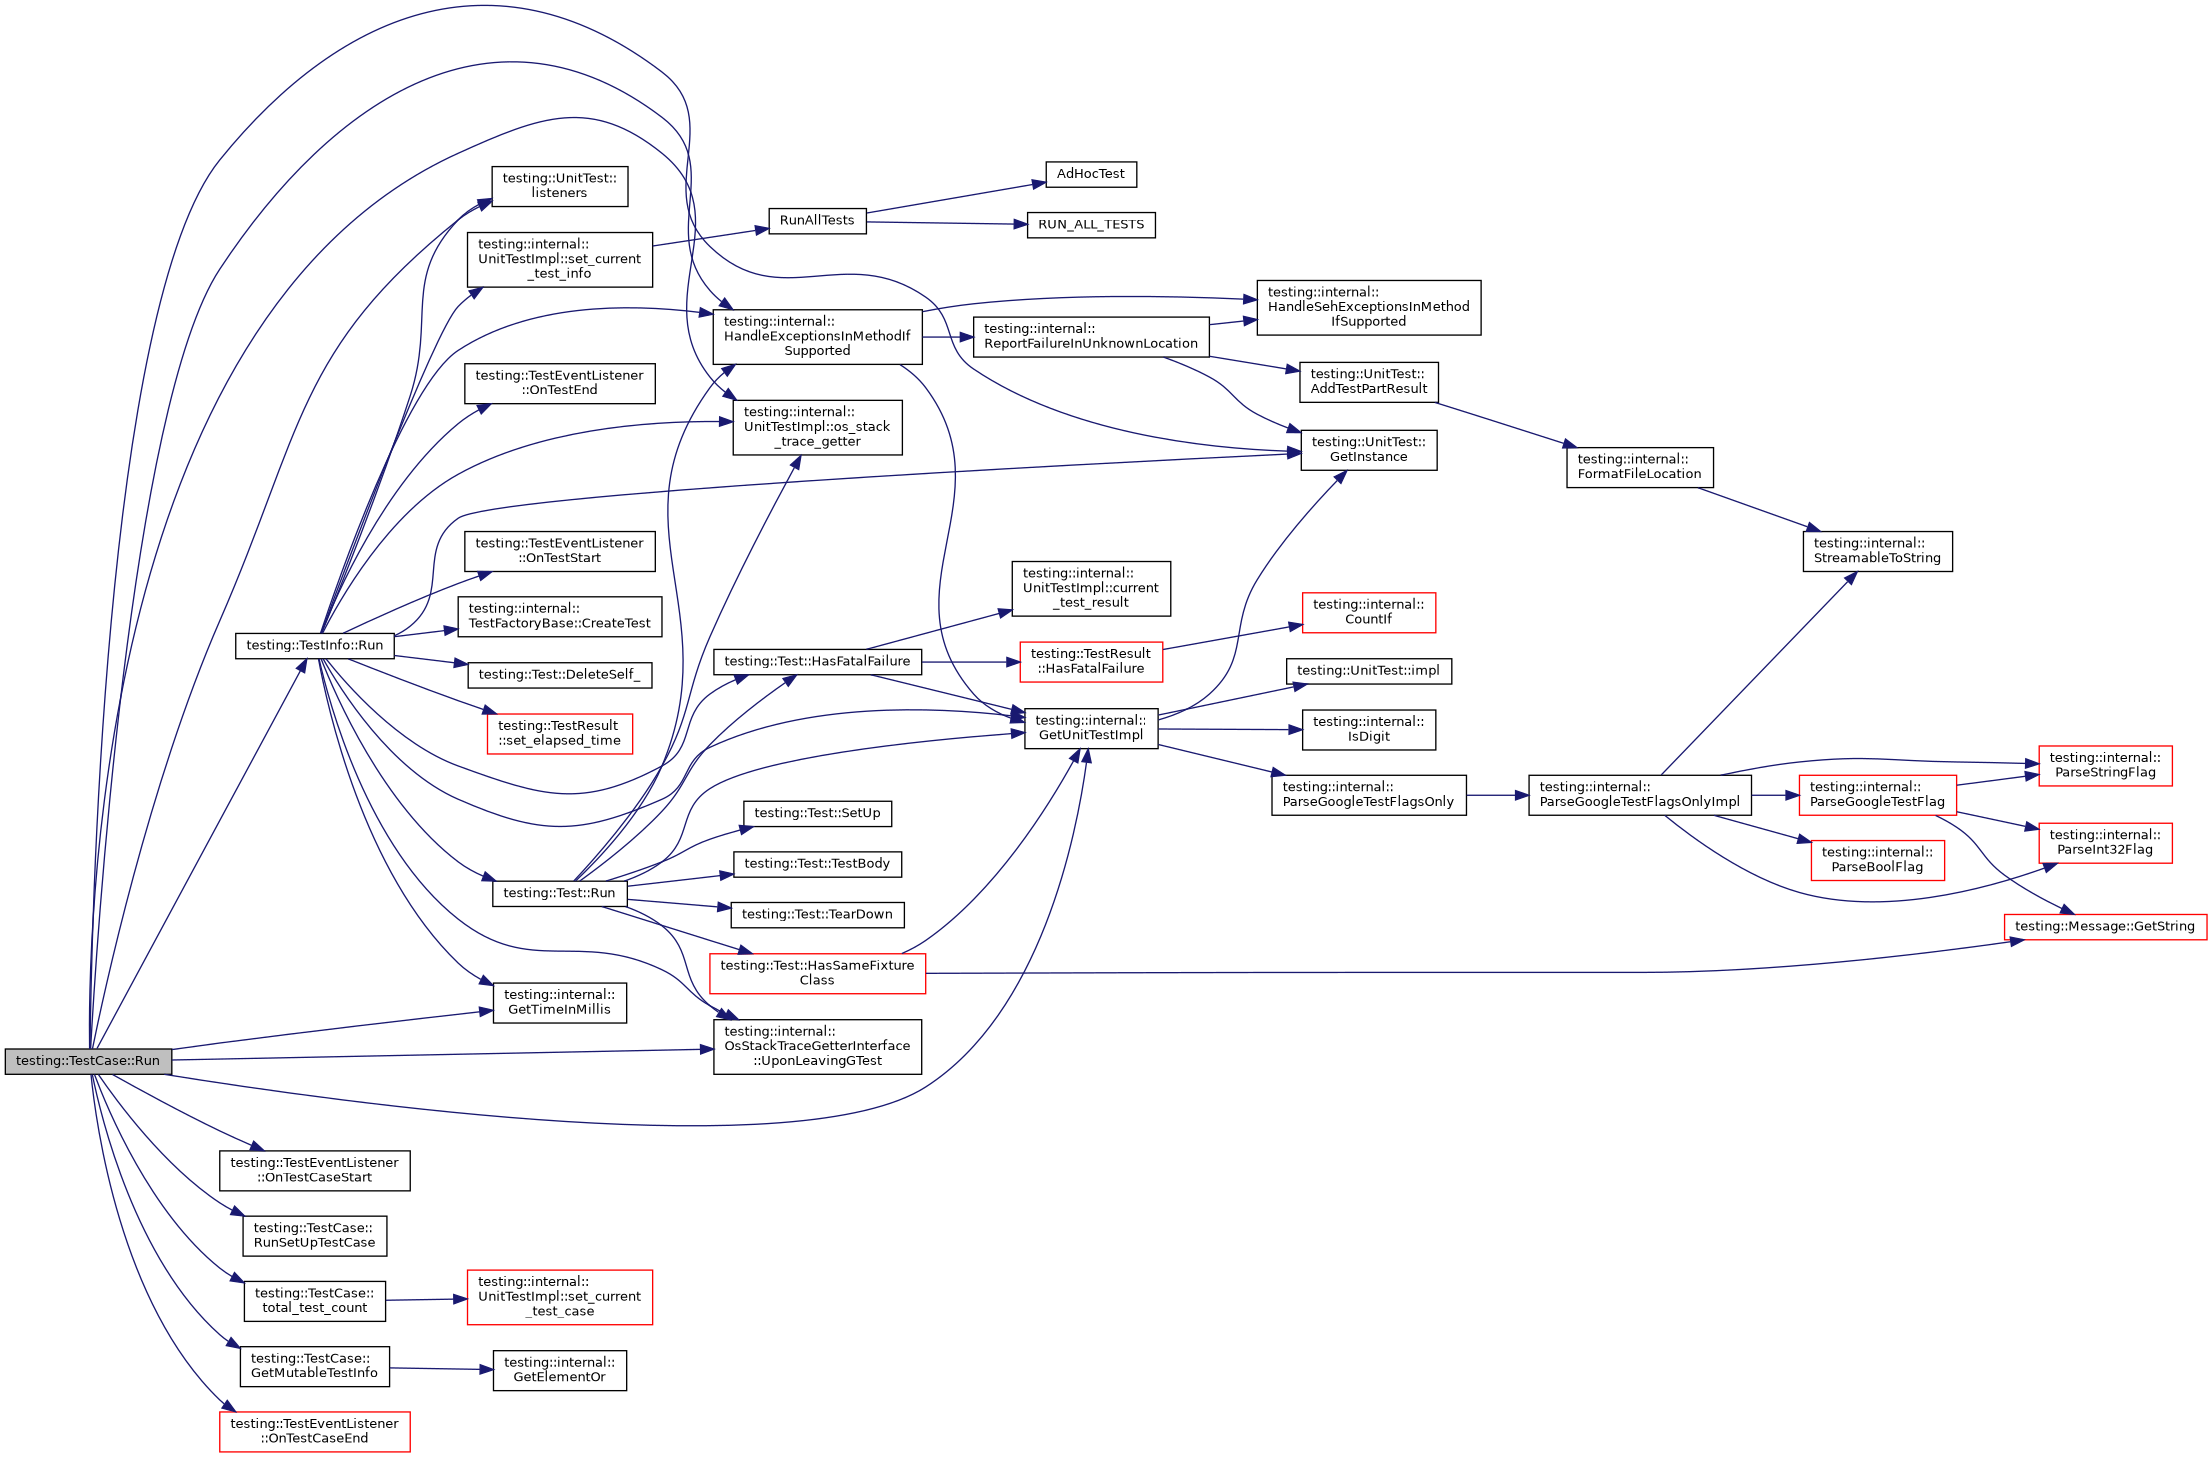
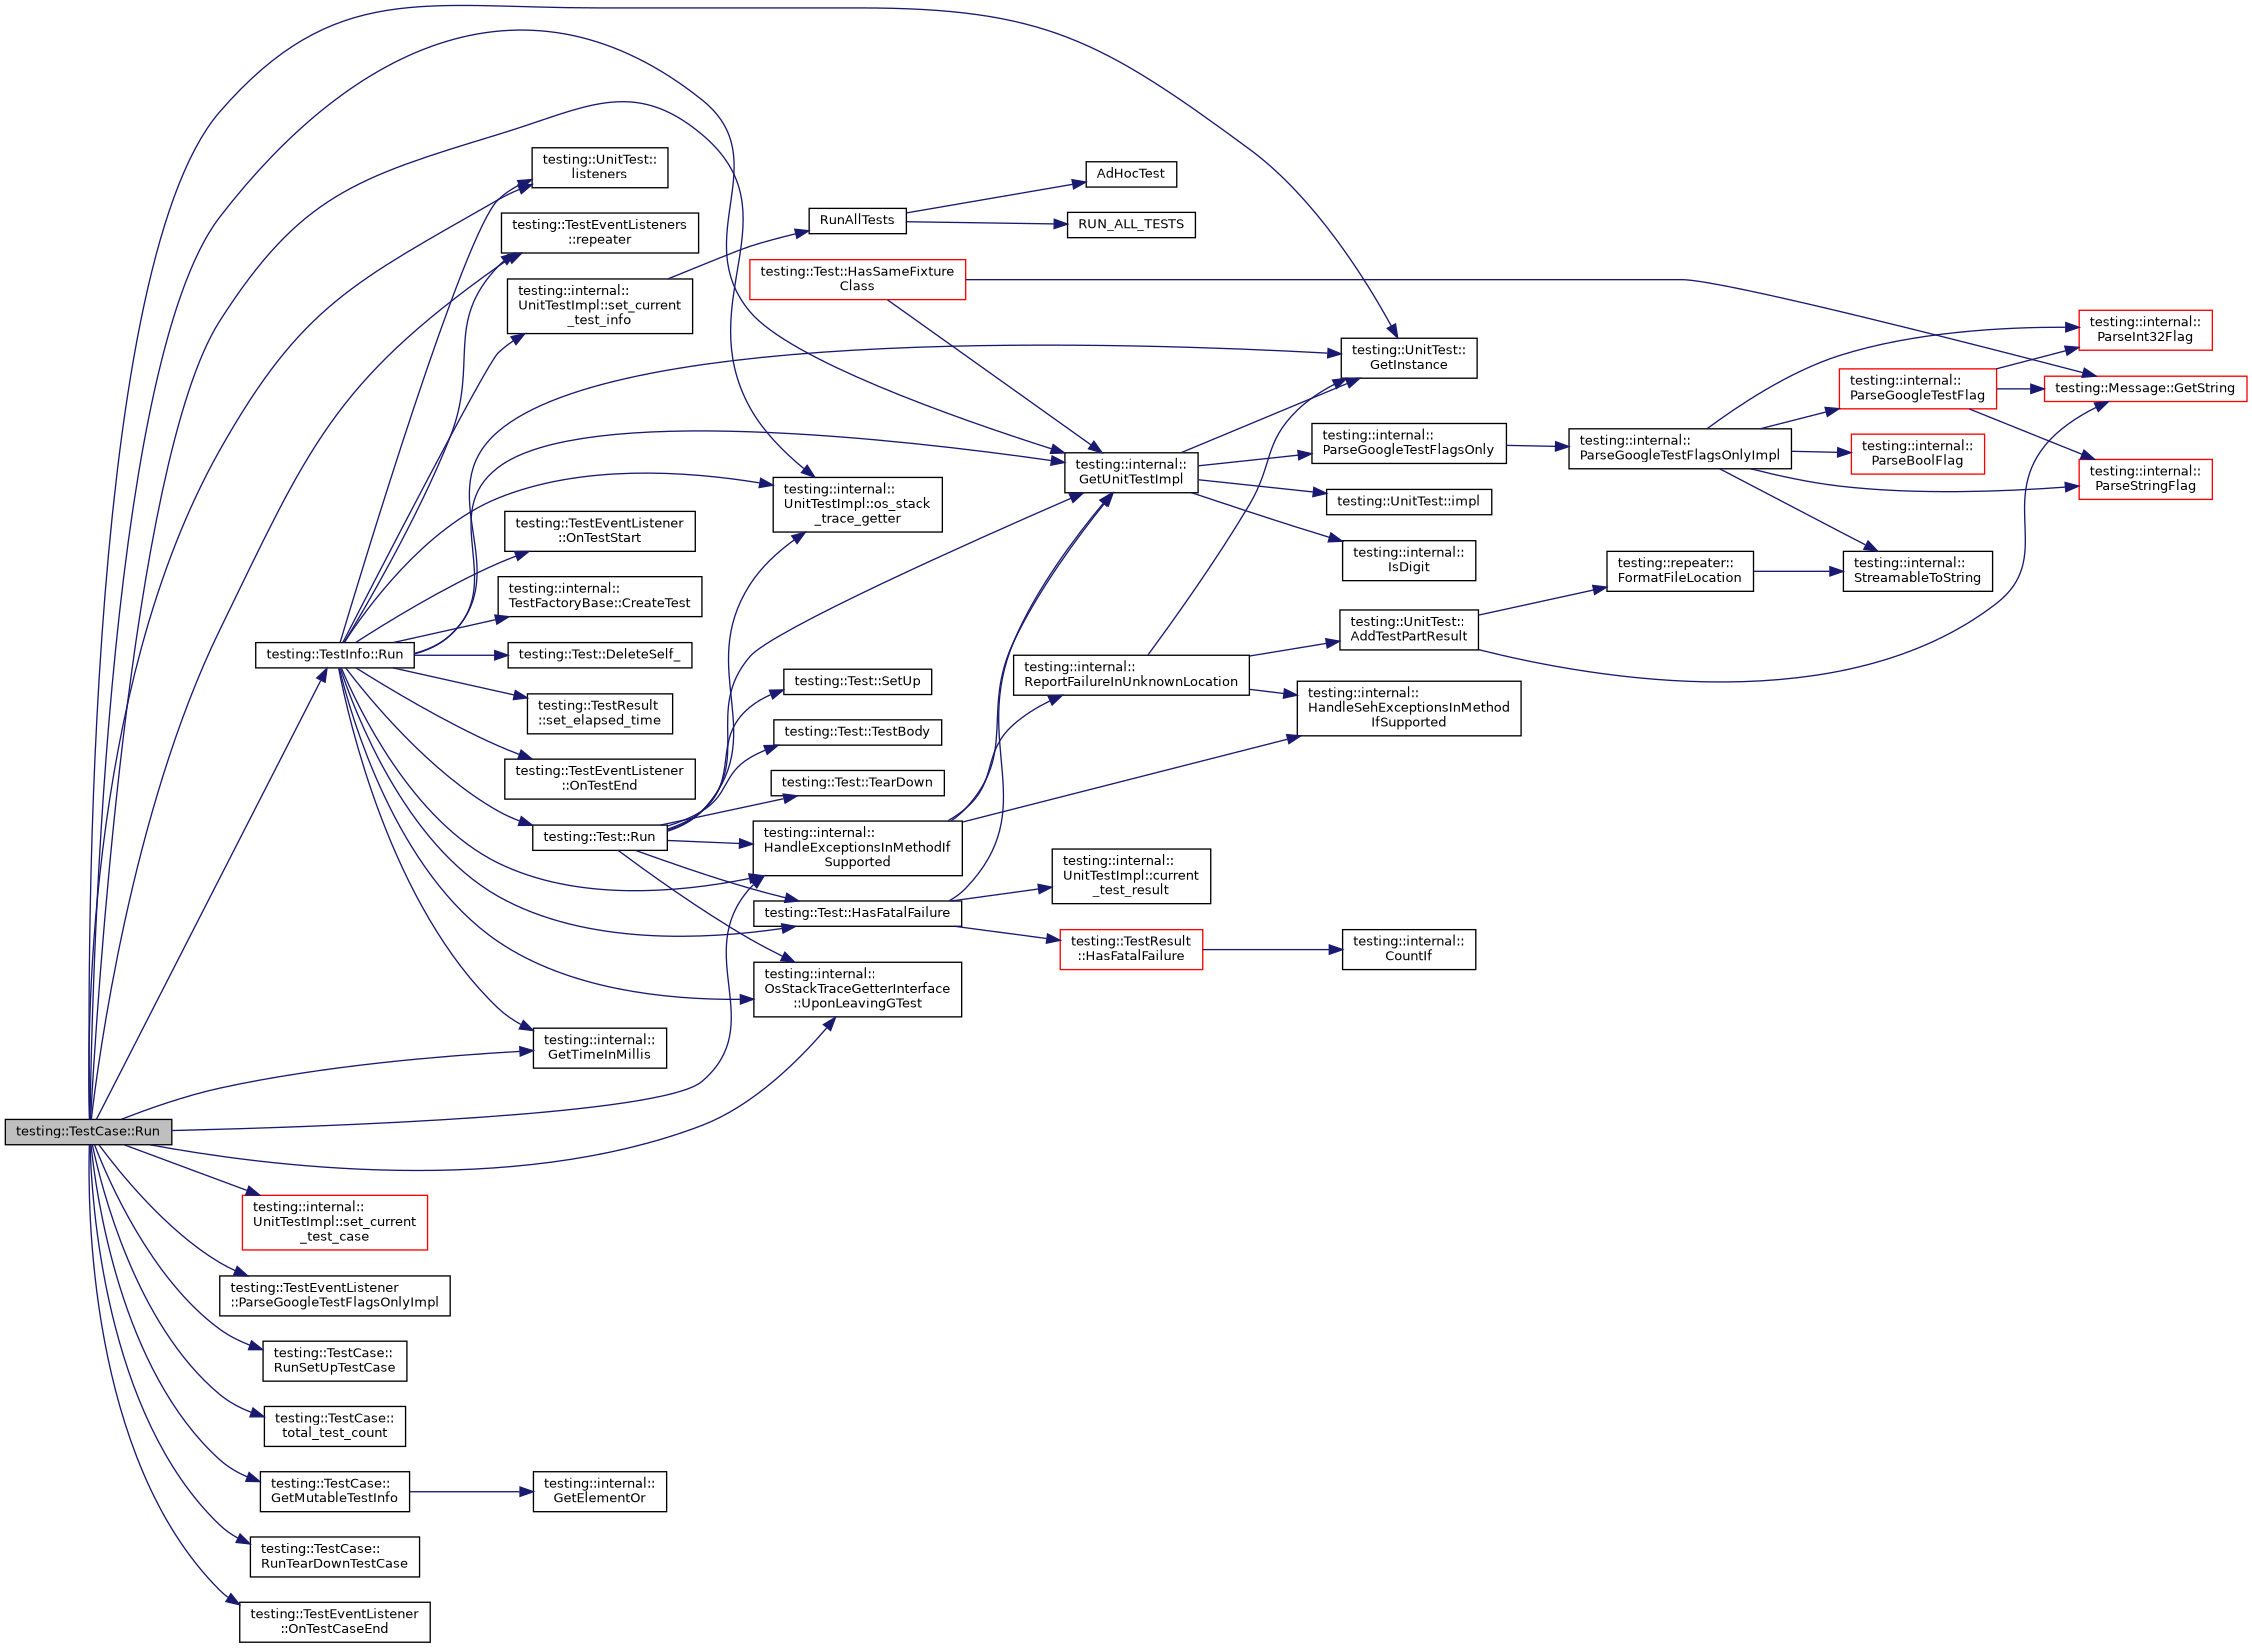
none -> (600, 233)
(1640, 468) -> (1680, 571)
(1369, 613) -> (1409, 950)
none -> (1861, 666)
(560, 734) -> (600, 714)
(681, 931) -> none
(315, 1171) -> (335, 1296)
(420, 1300) -> (186, 1168)
(315, 1432) -> (335, 1622)
none -> (335, 1557)
